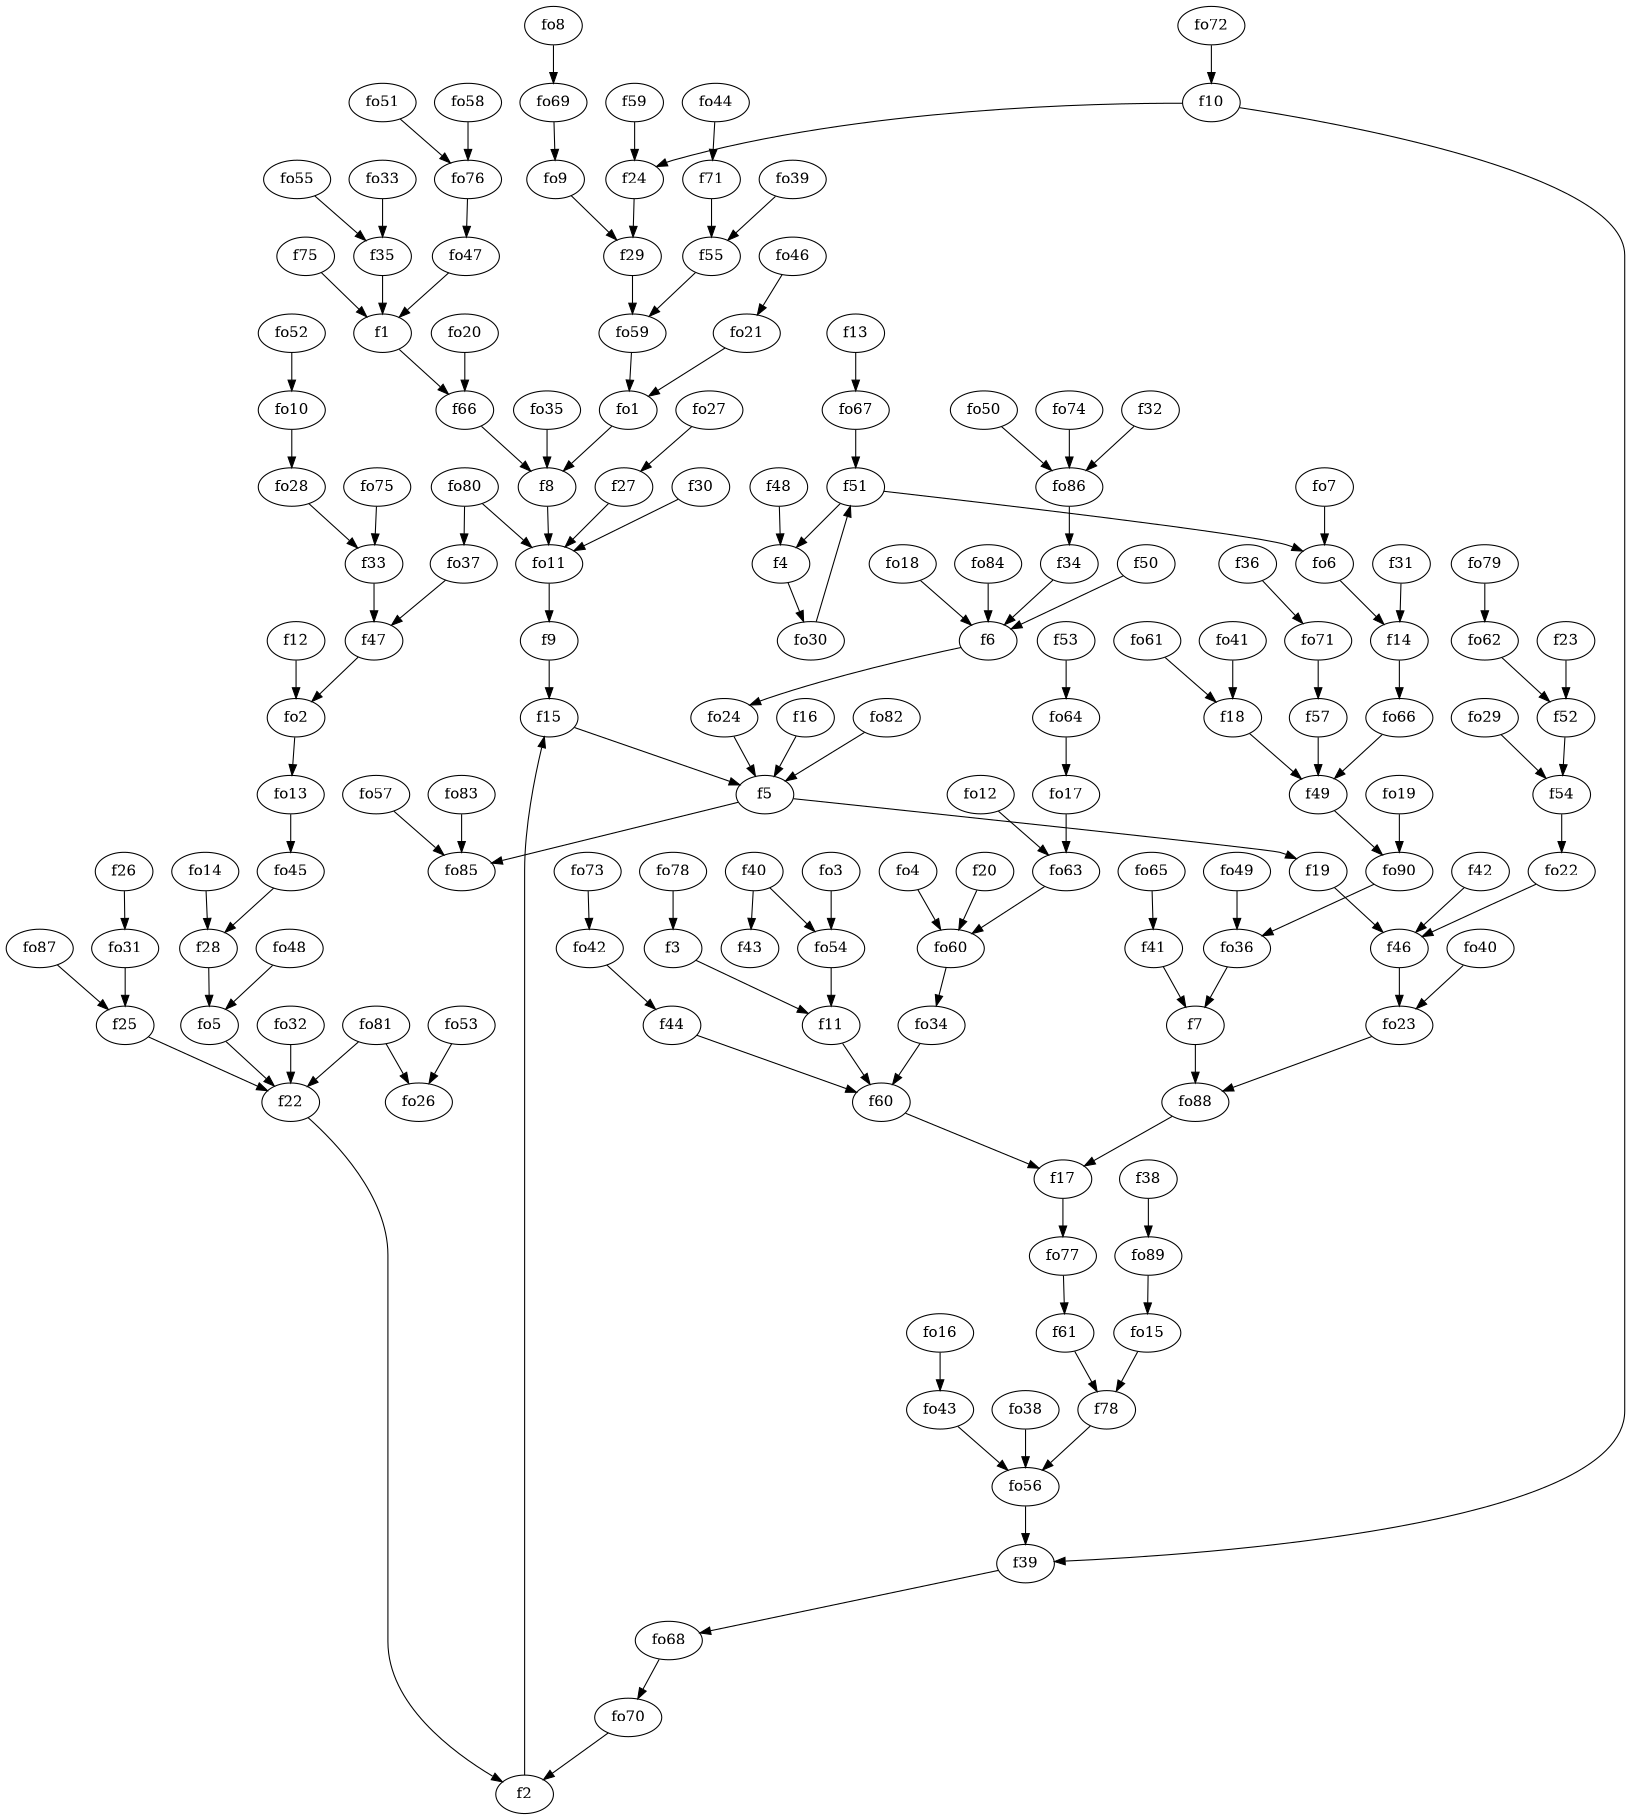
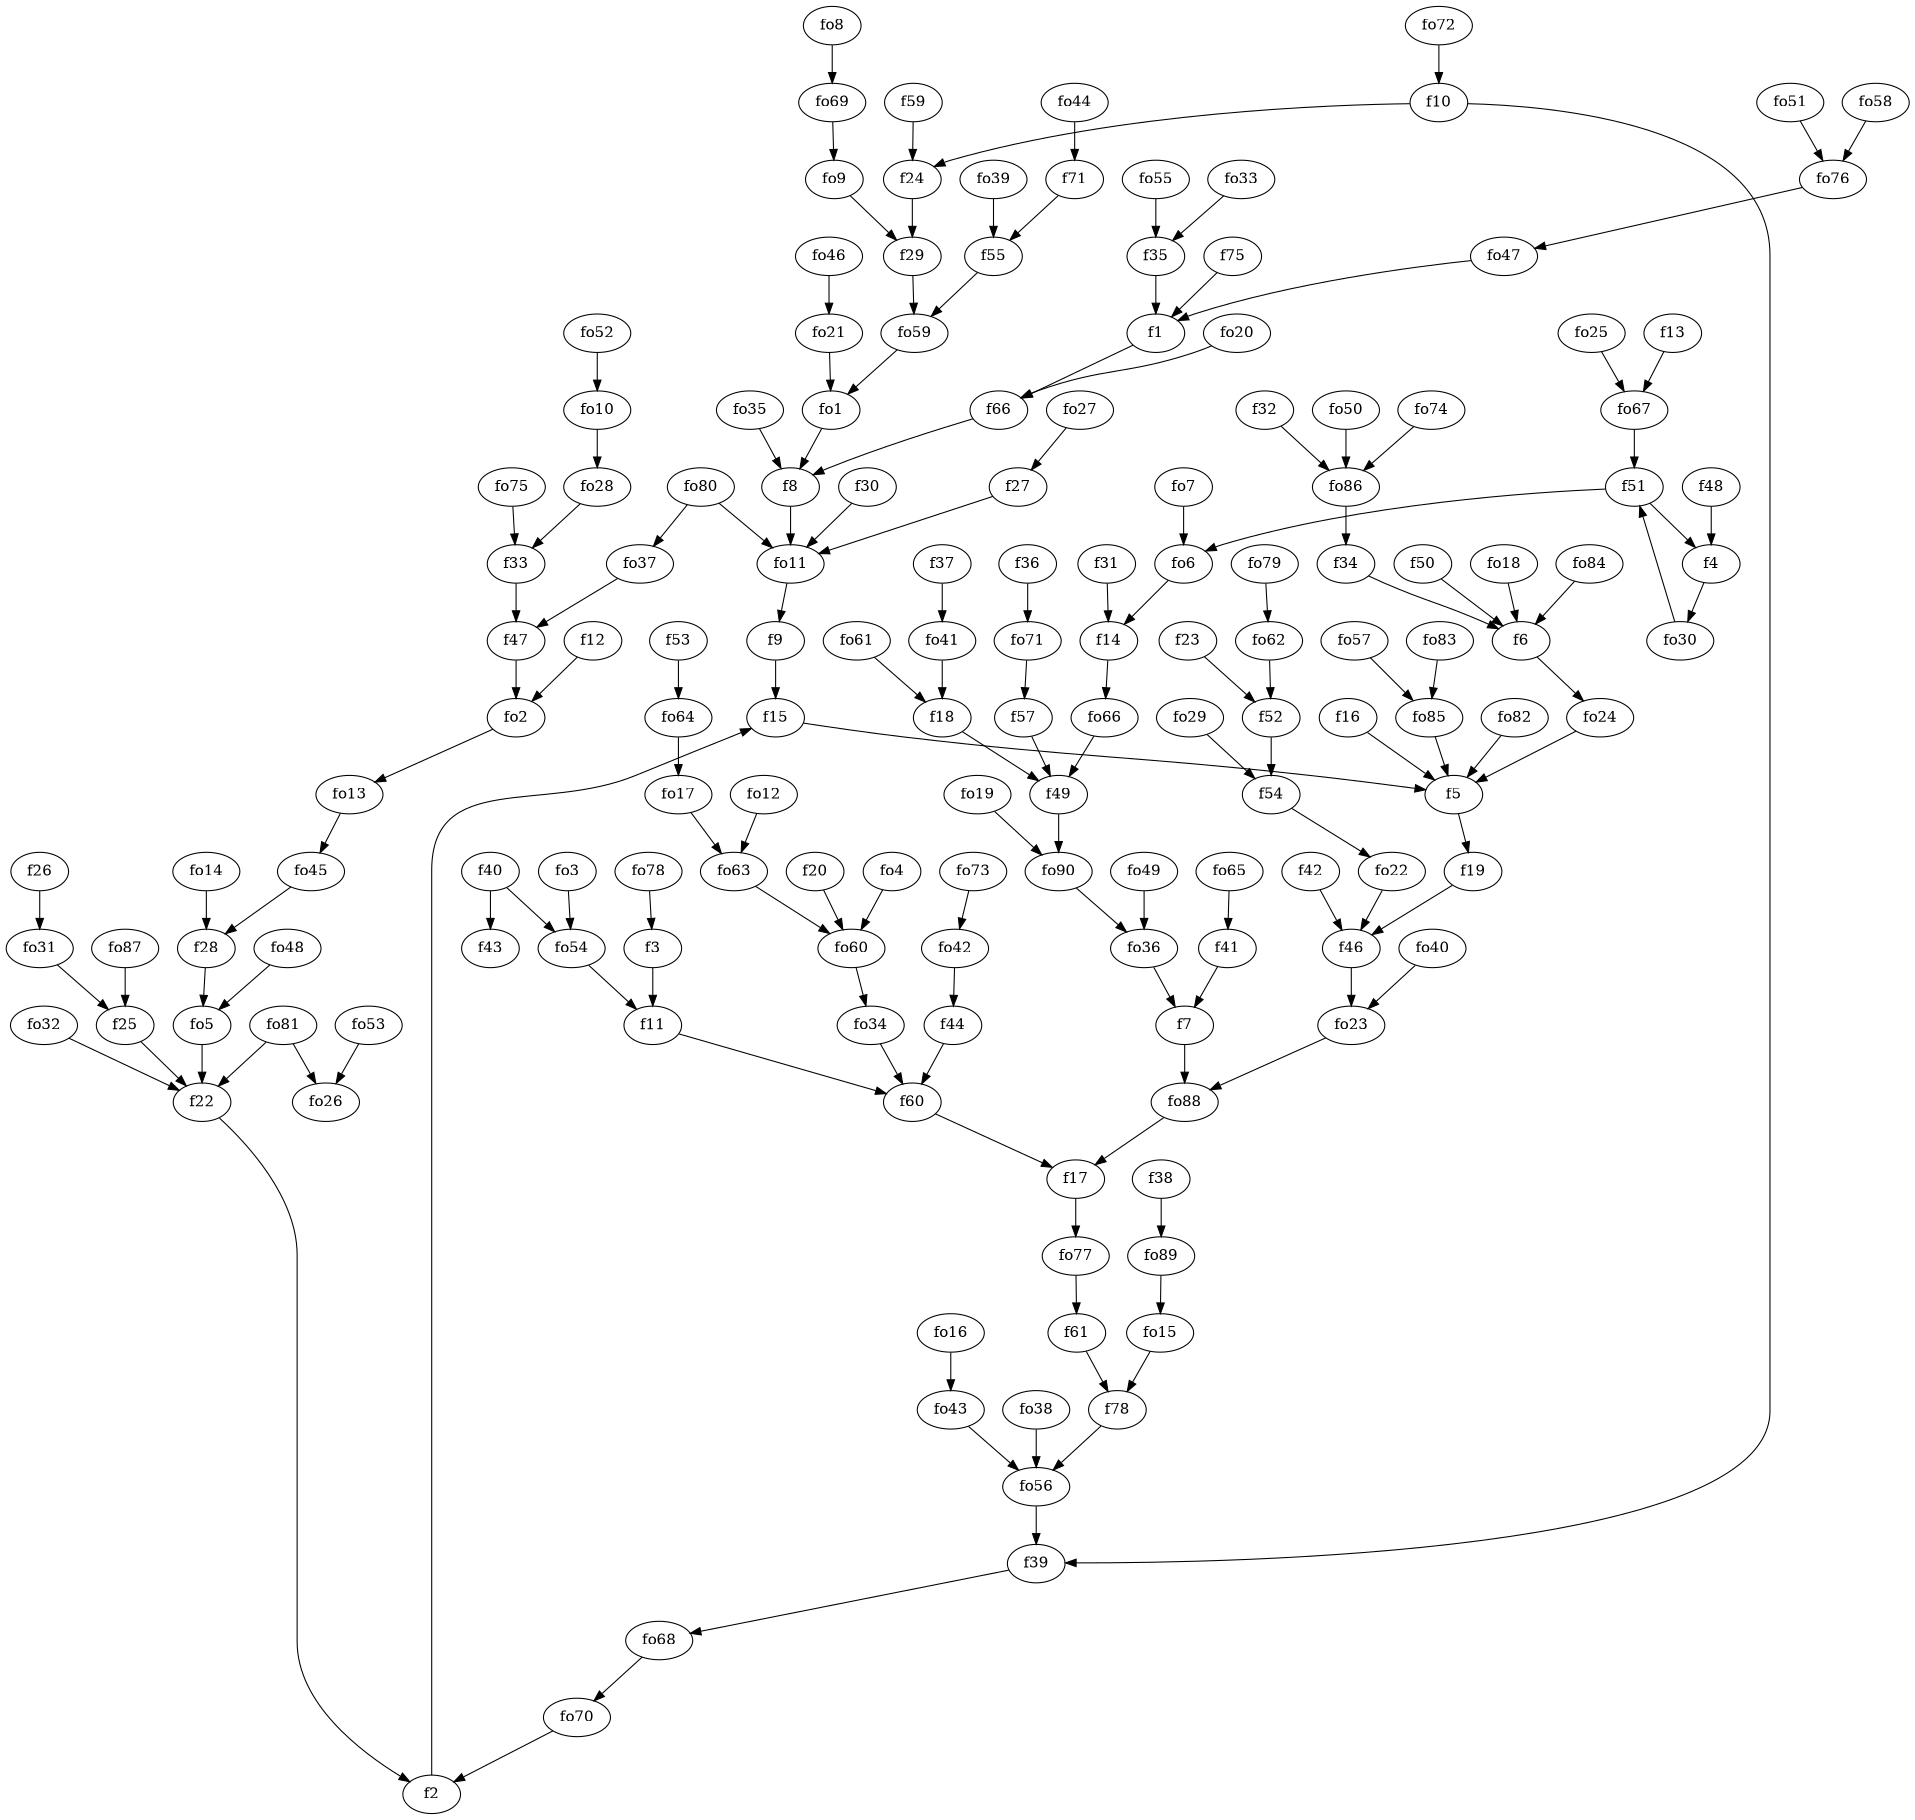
none -> (1592, 333)
none -> (942, 564)
(620, 831) -> (1440, 751)
